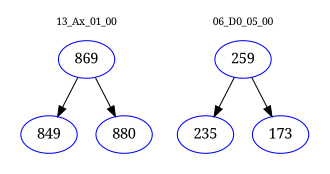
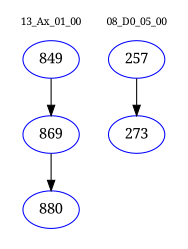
(243, 22) -> (137, 22)
(243, 59) -> (137, 59)
(70, 92) -> (51, 92)
(205, 135) -> none
(281, 135) -> (137, 135)
